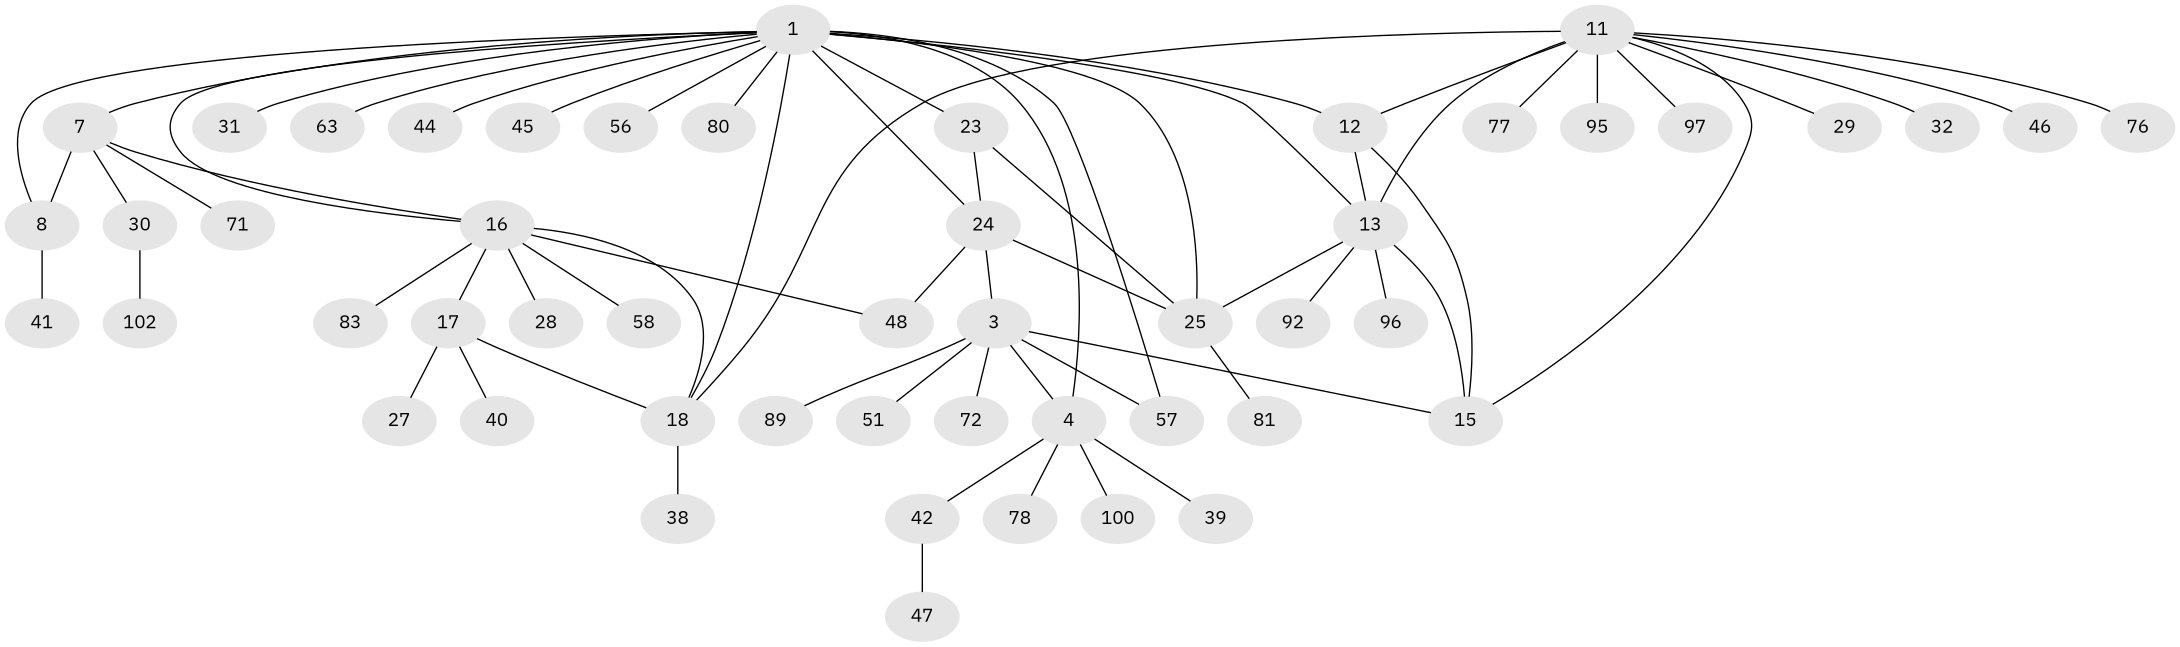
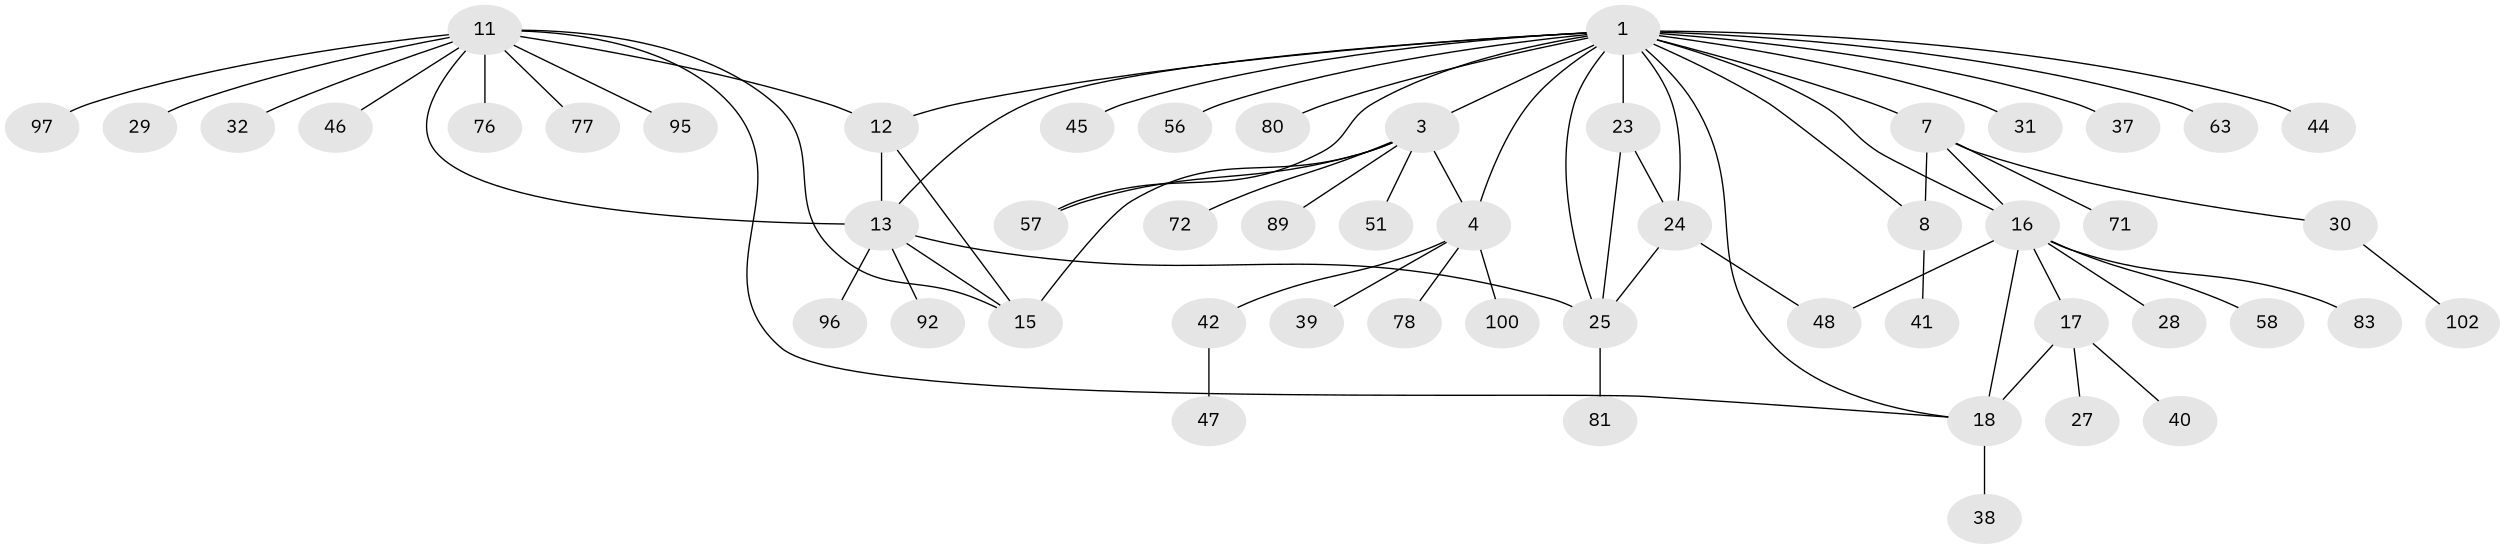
none -> (2123, 128)
(989, 275) -> (1523, 79)
